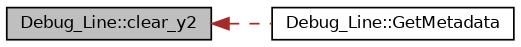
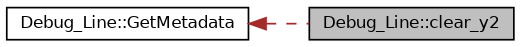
(251, 24) -> (288, 24)
